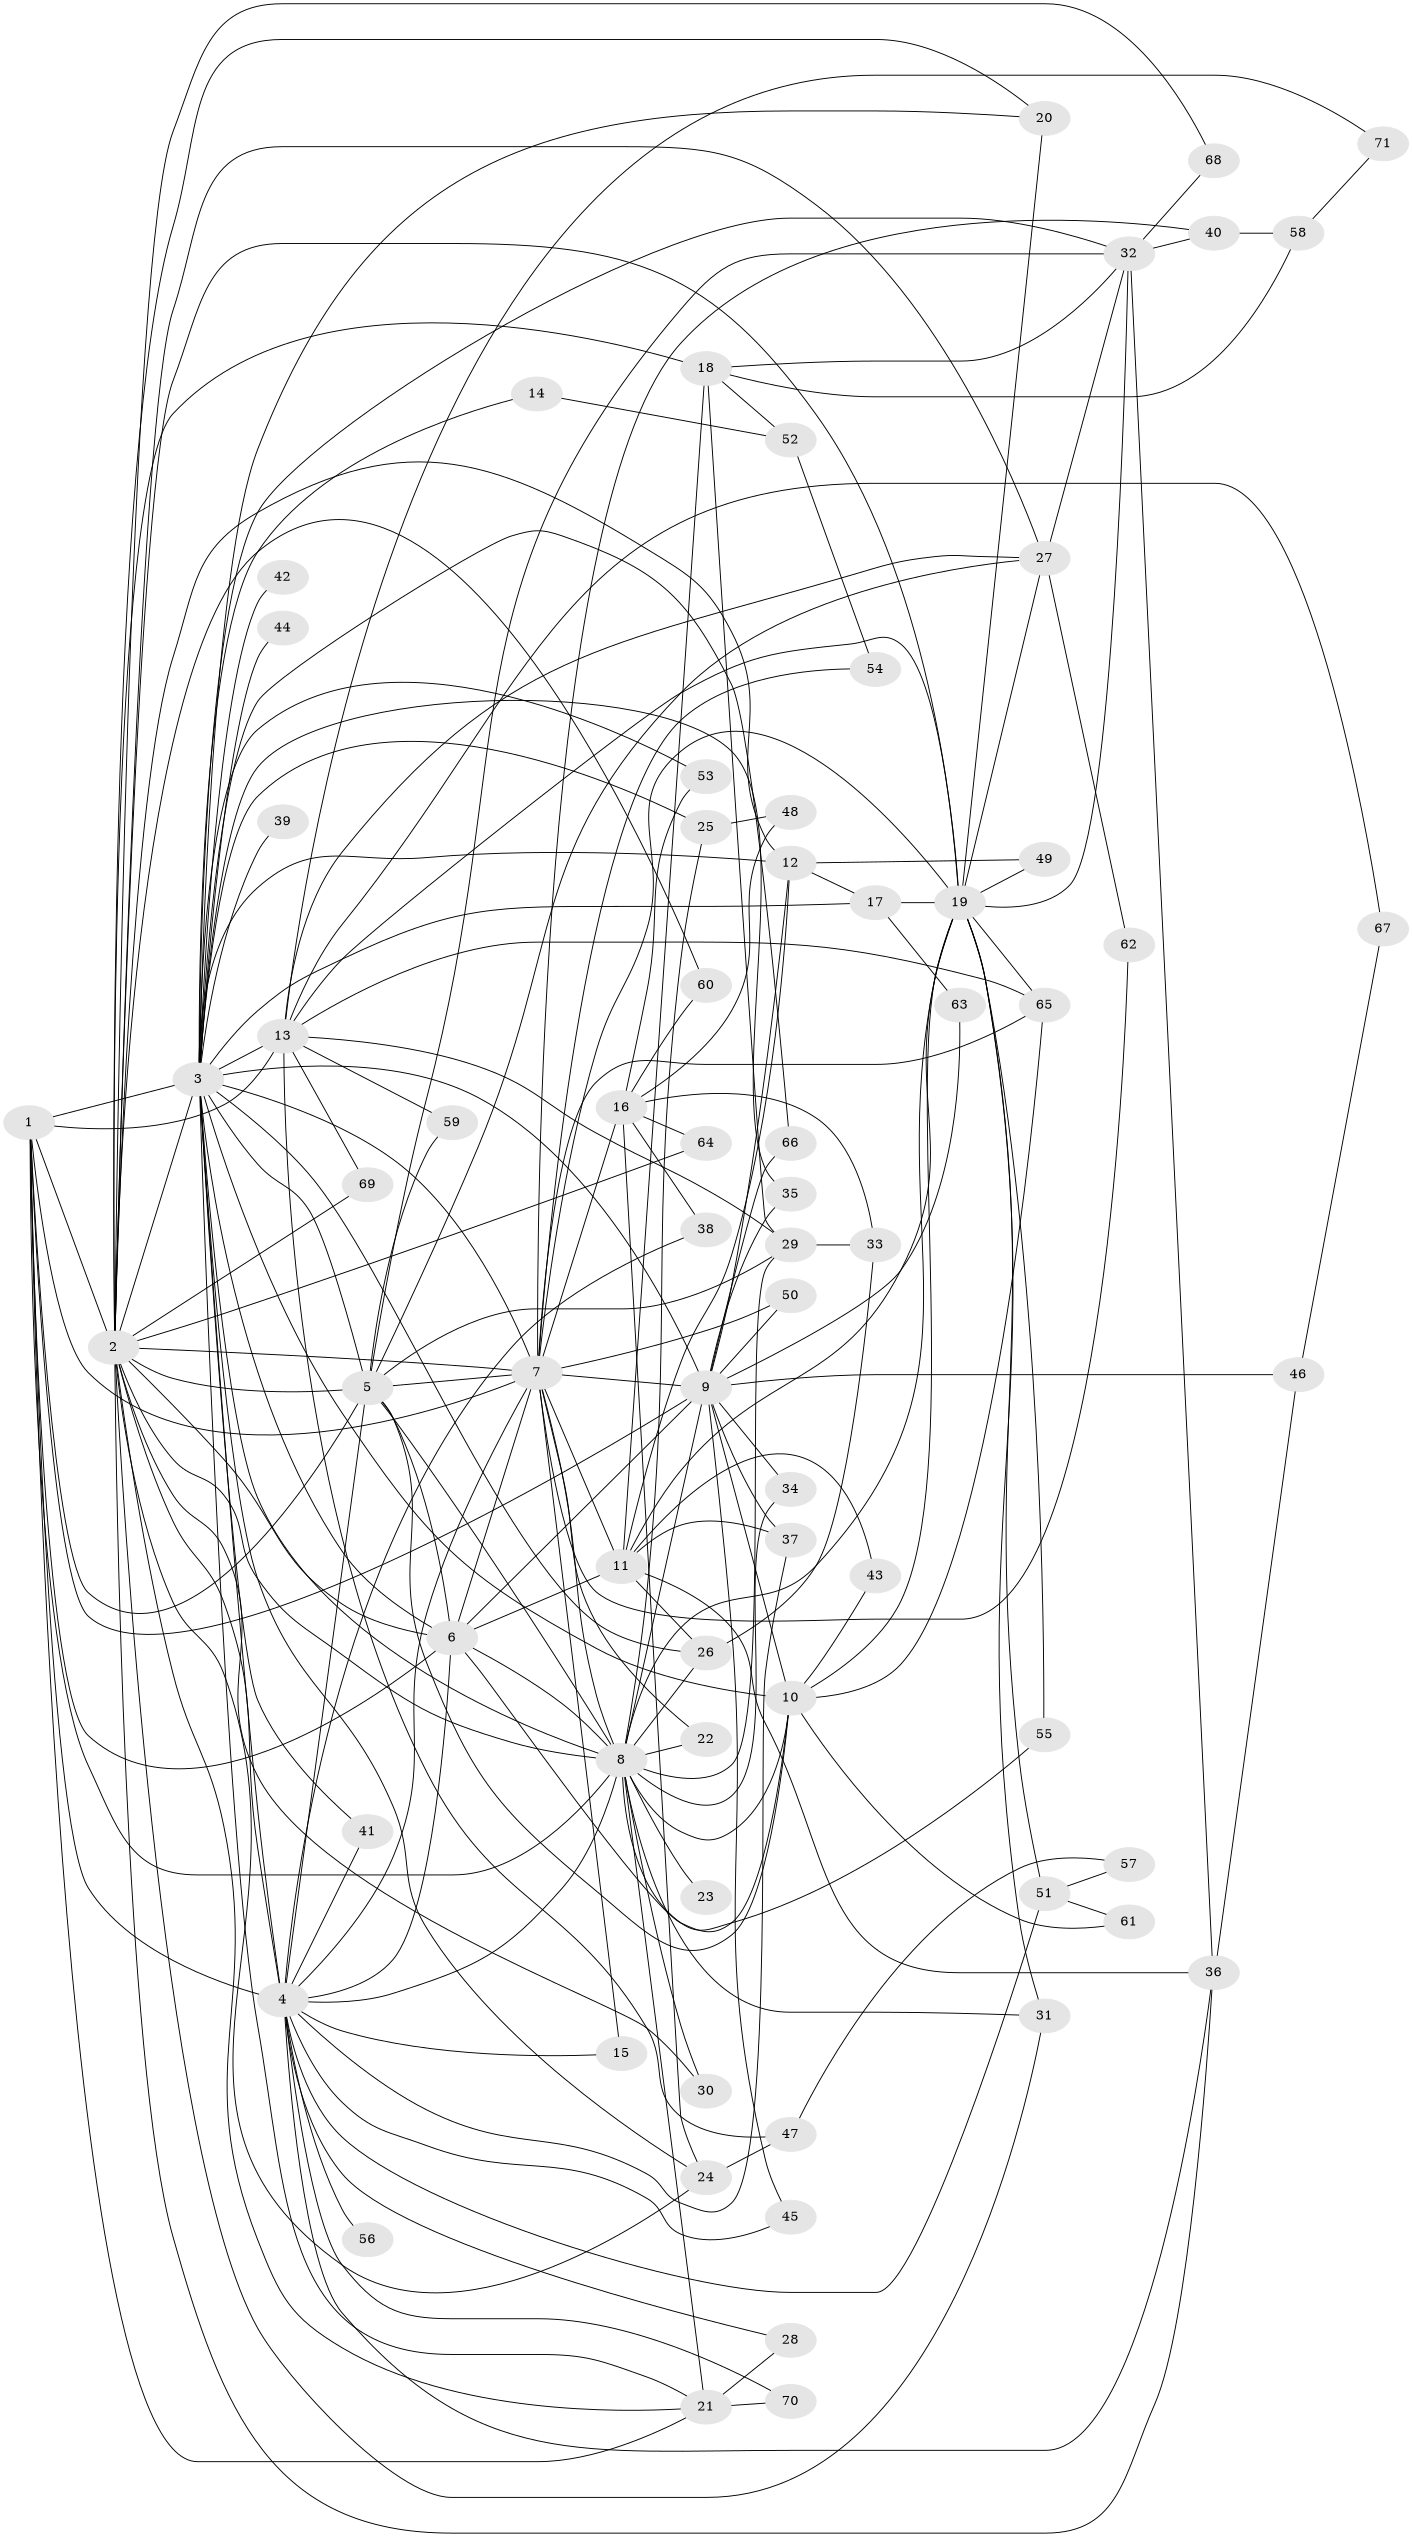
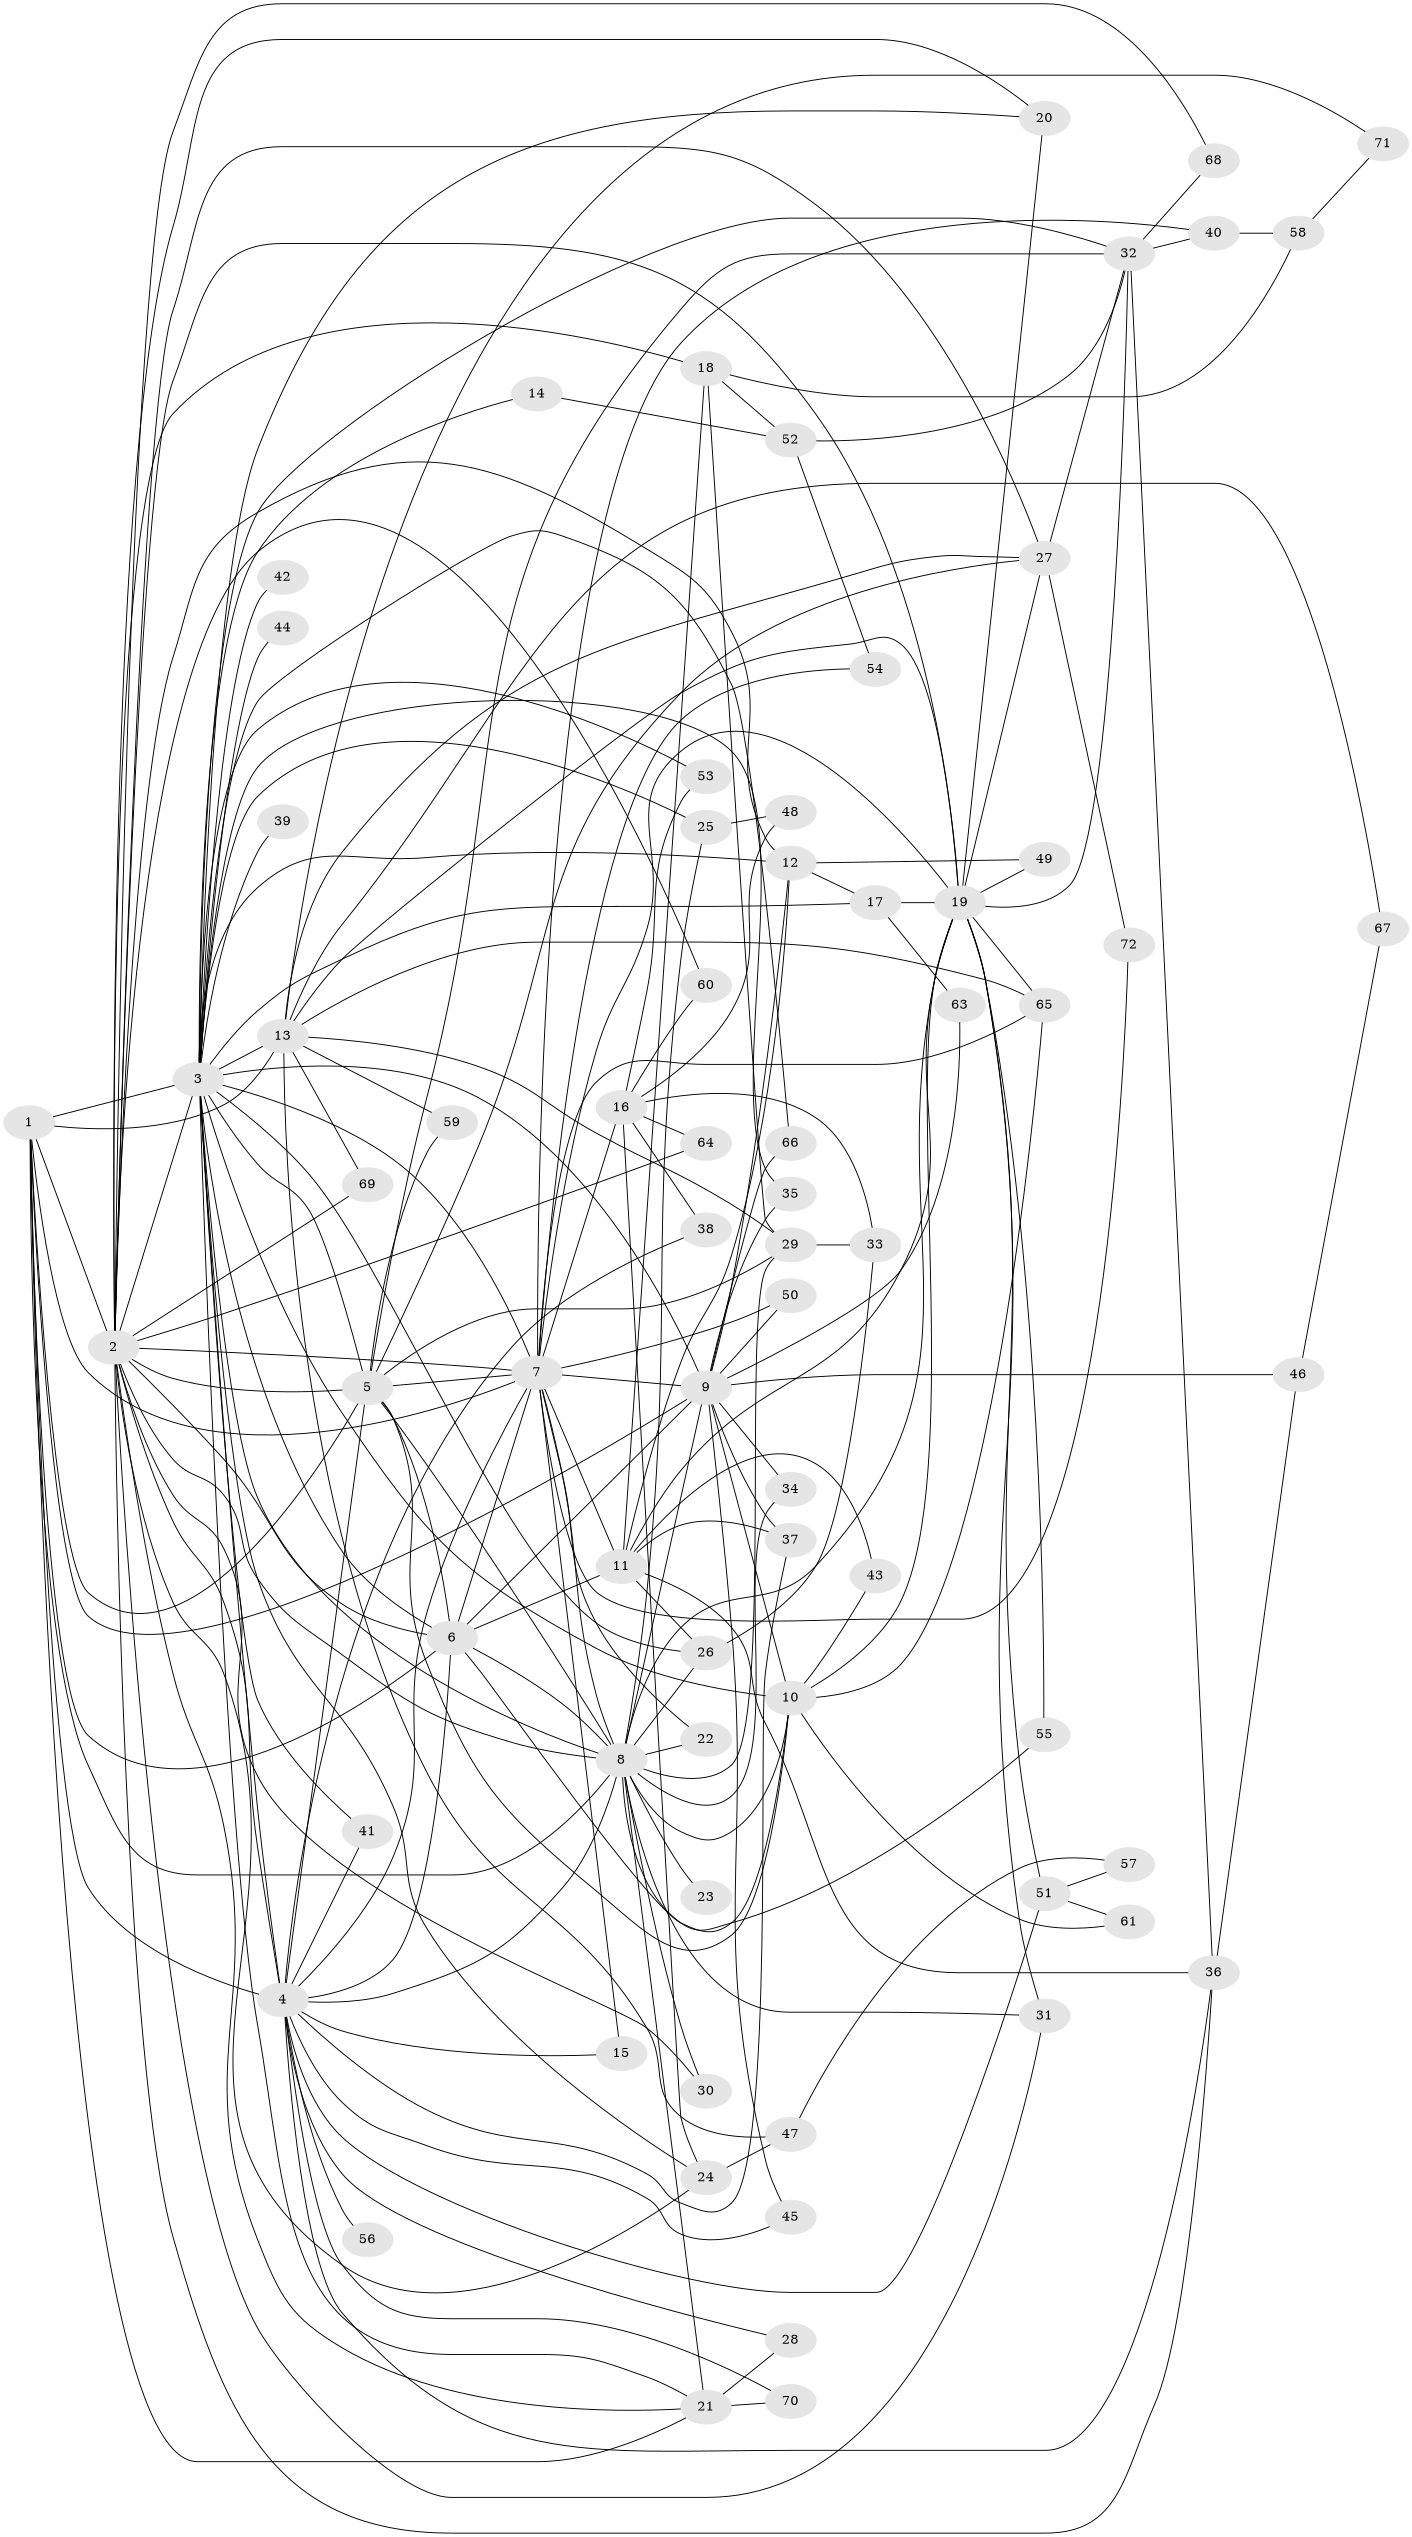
(939, 361) -> (1006, 410)
(1129, 945) -> (1129, 945)
